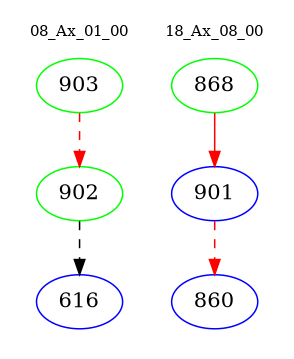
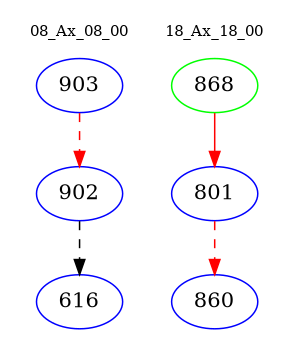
(80, 32) -> (80, 32)
(215, 32) -> (215, 32)
(80, 86) -> (80, 86)
(80, 194) -> (80, 194)
(215, 194) -> (215, 194)
